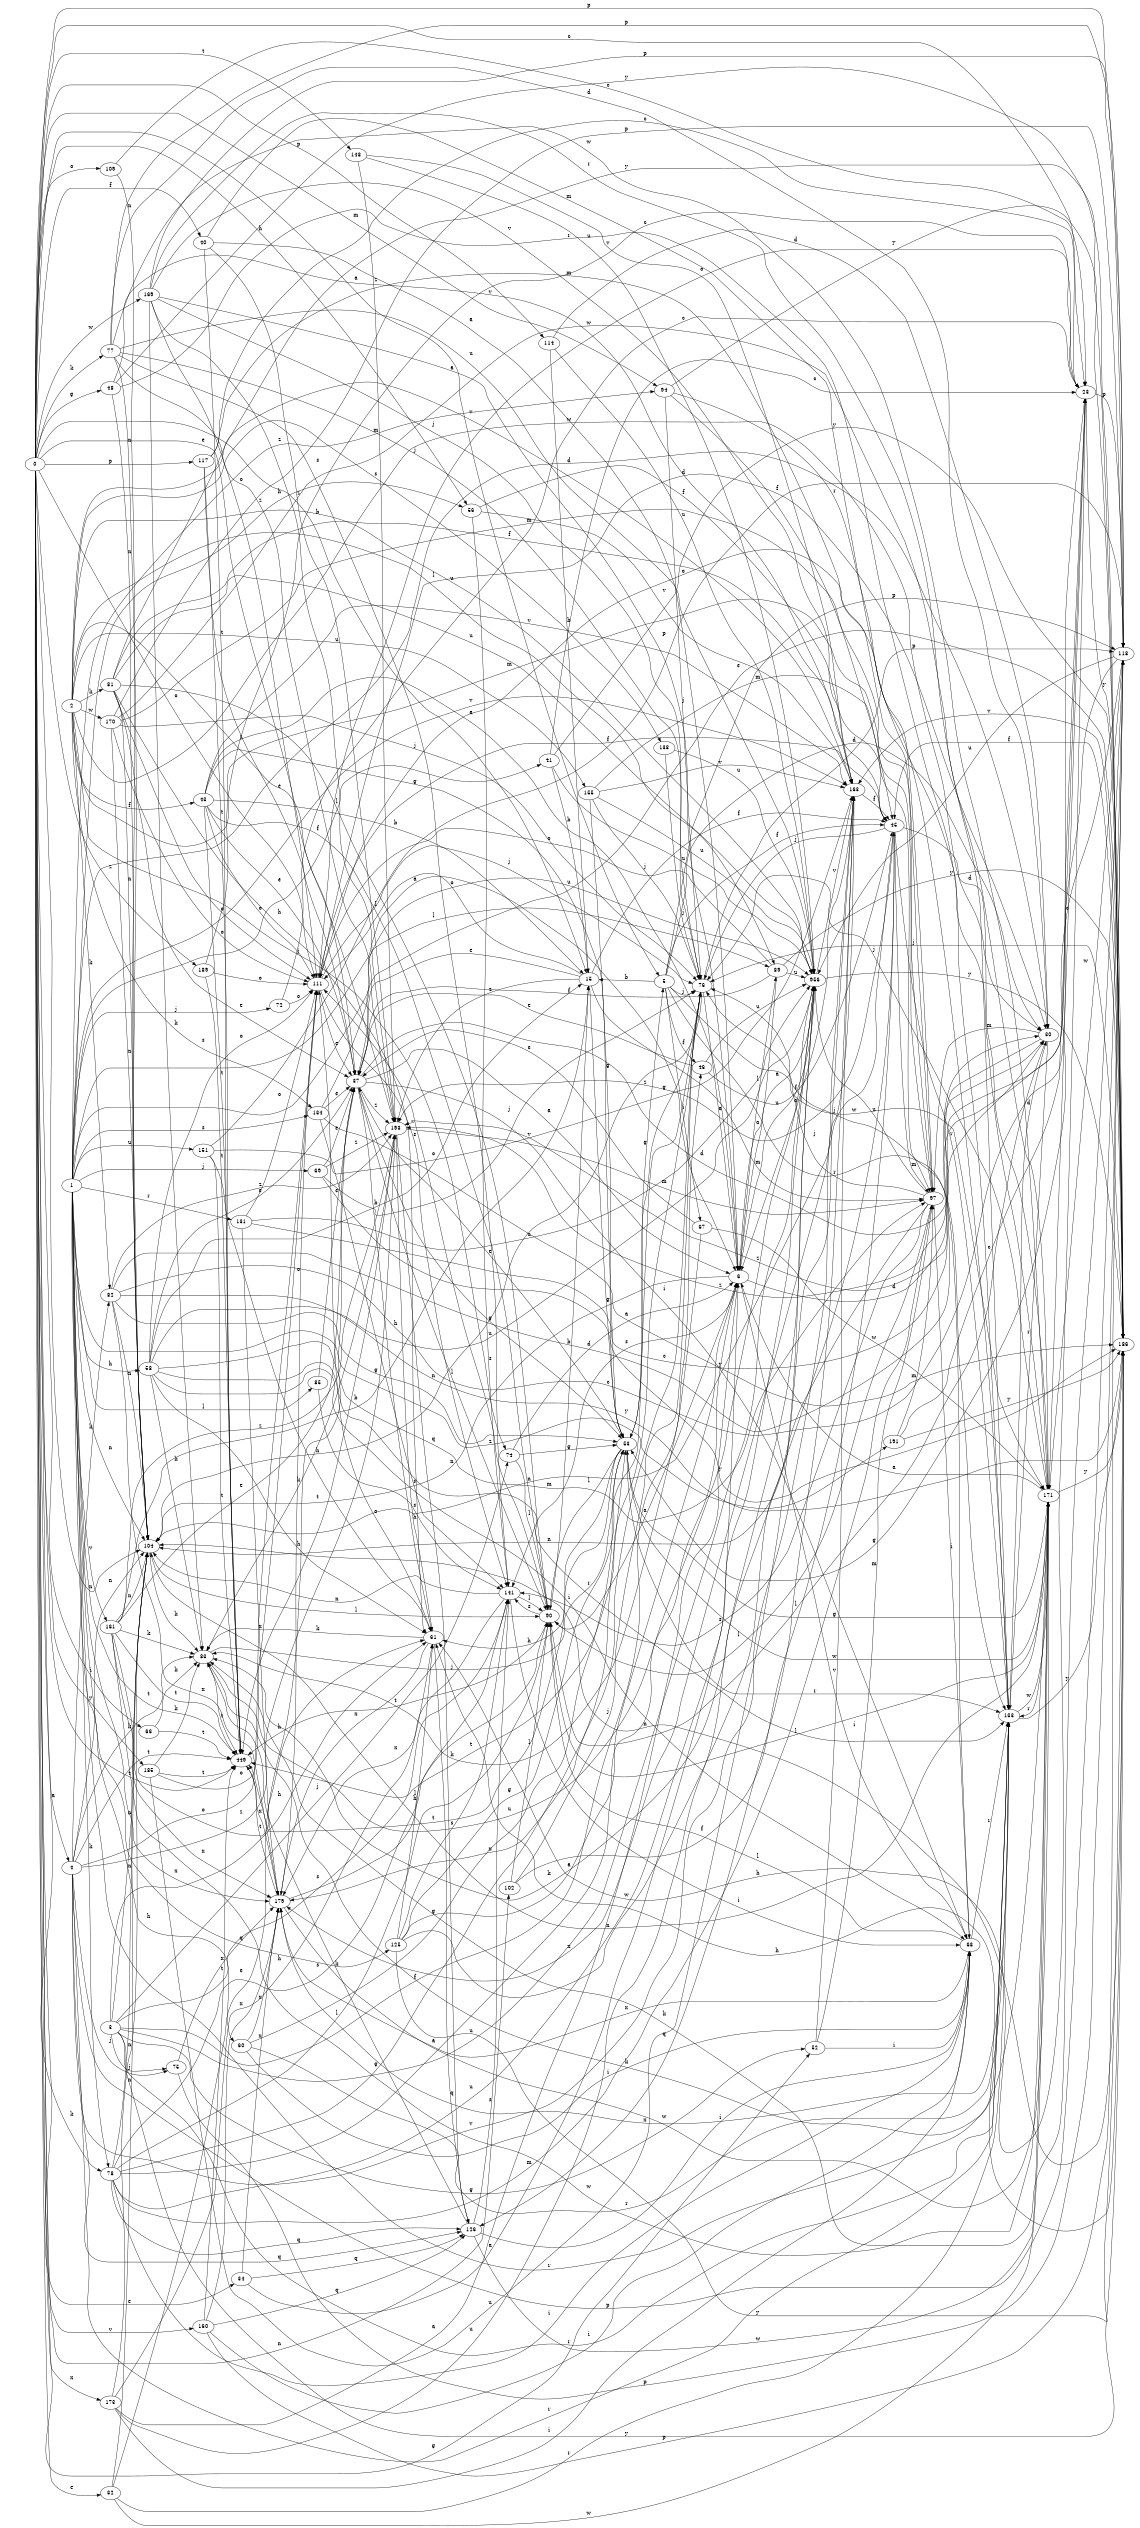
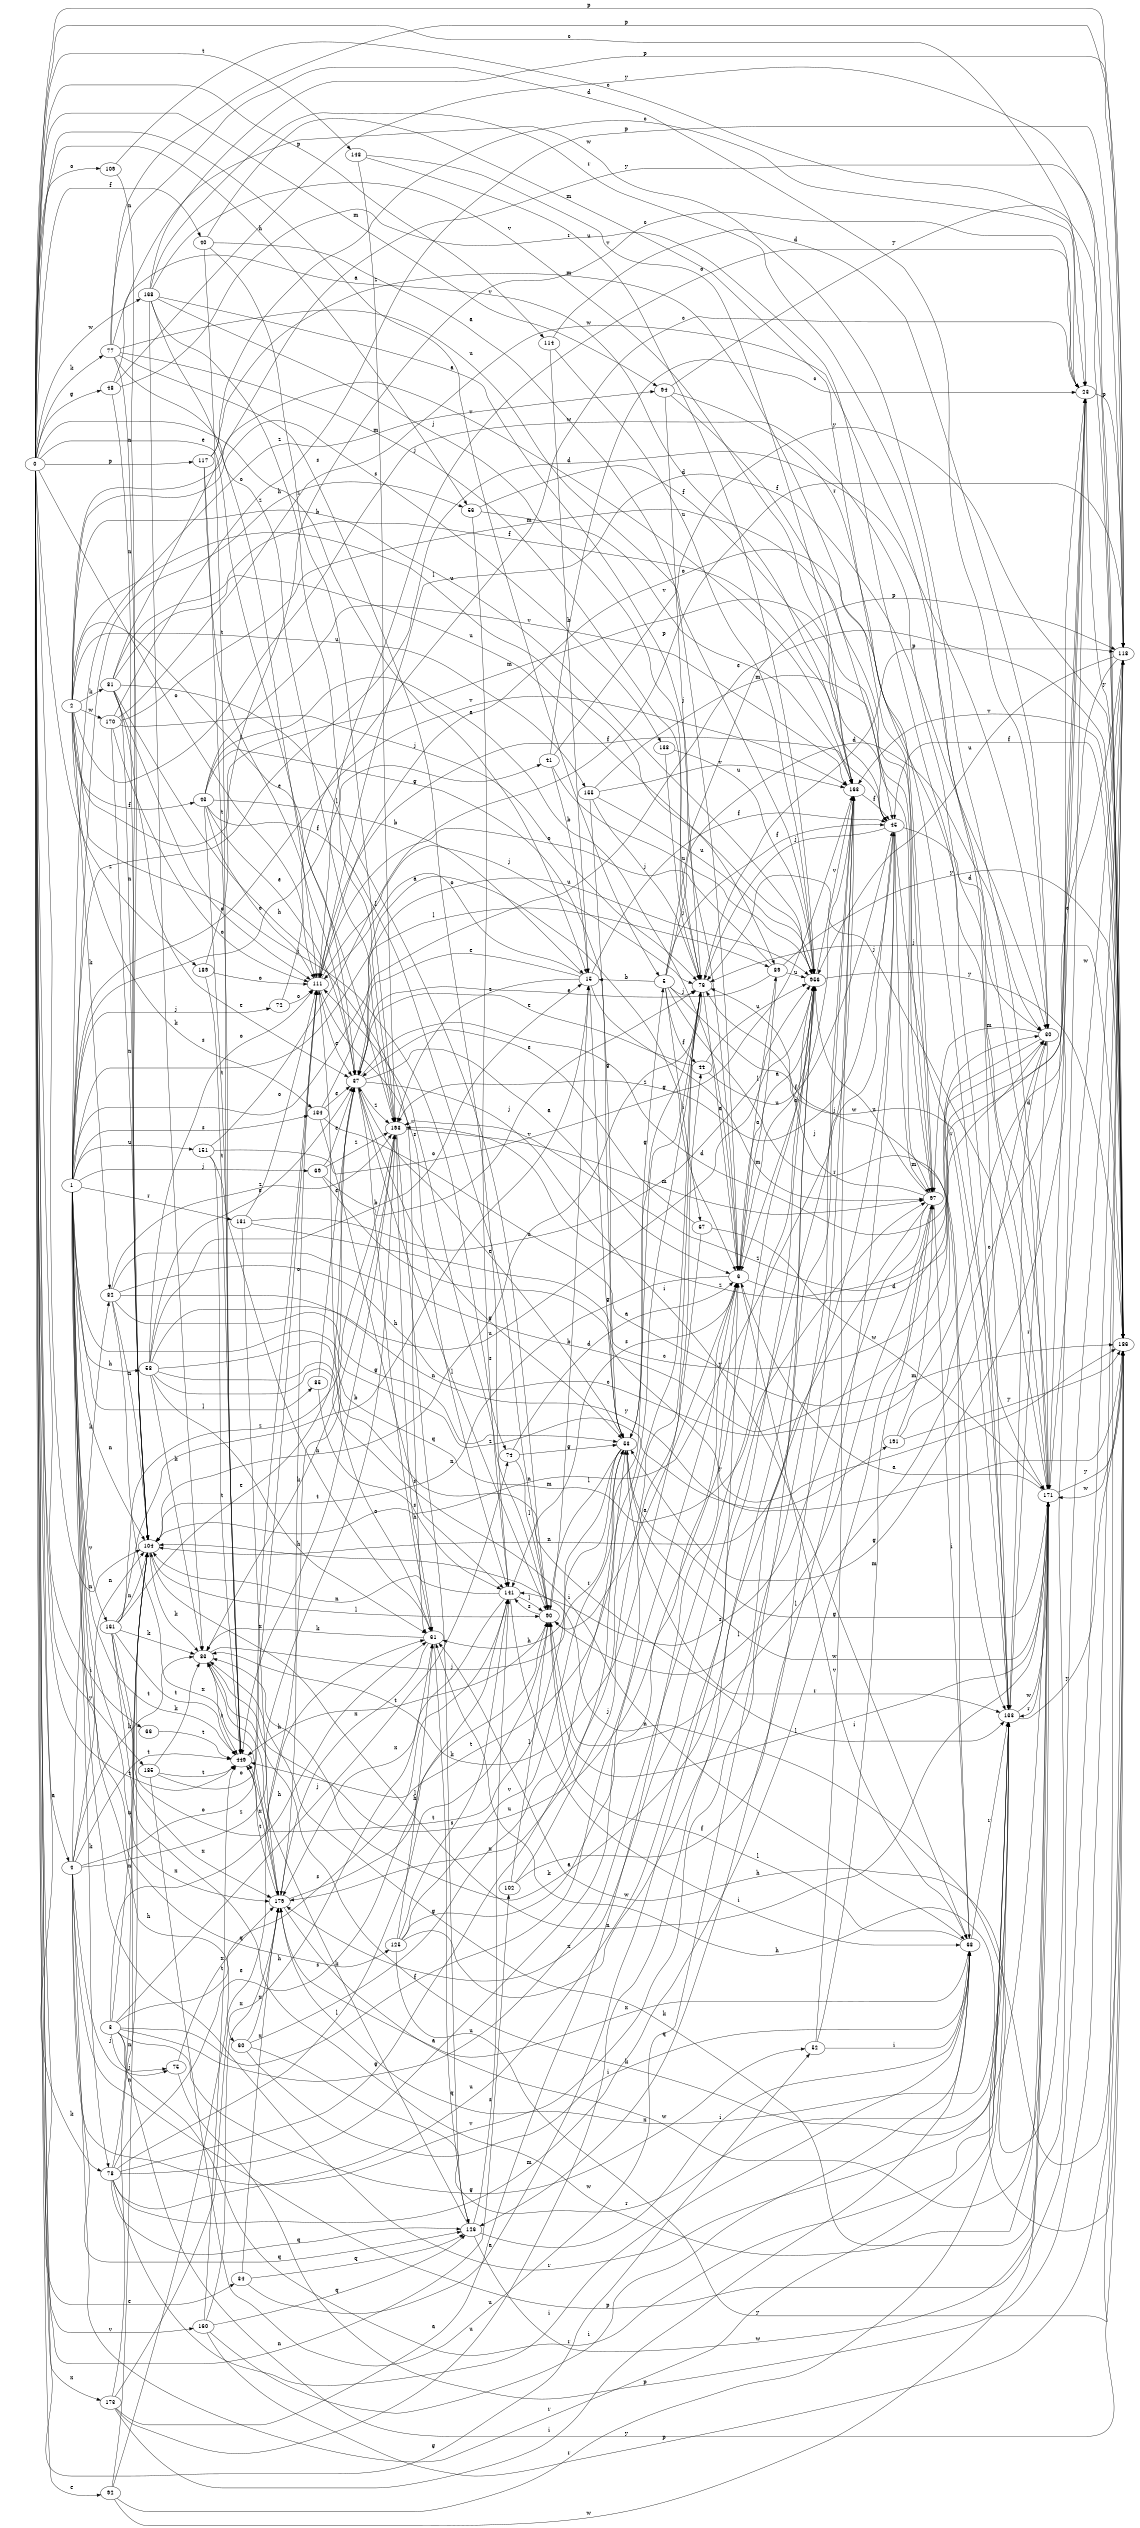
(149, 295) -> (149, 295)
(569, 991) -> (569, 991)
(702, 1068) -> (702, 1068)
none -> (1104, 1480)
(166, 1691) -> none
(510, 1790) -> (510, 1790)
(111, 2493) -> (111, 2493)
